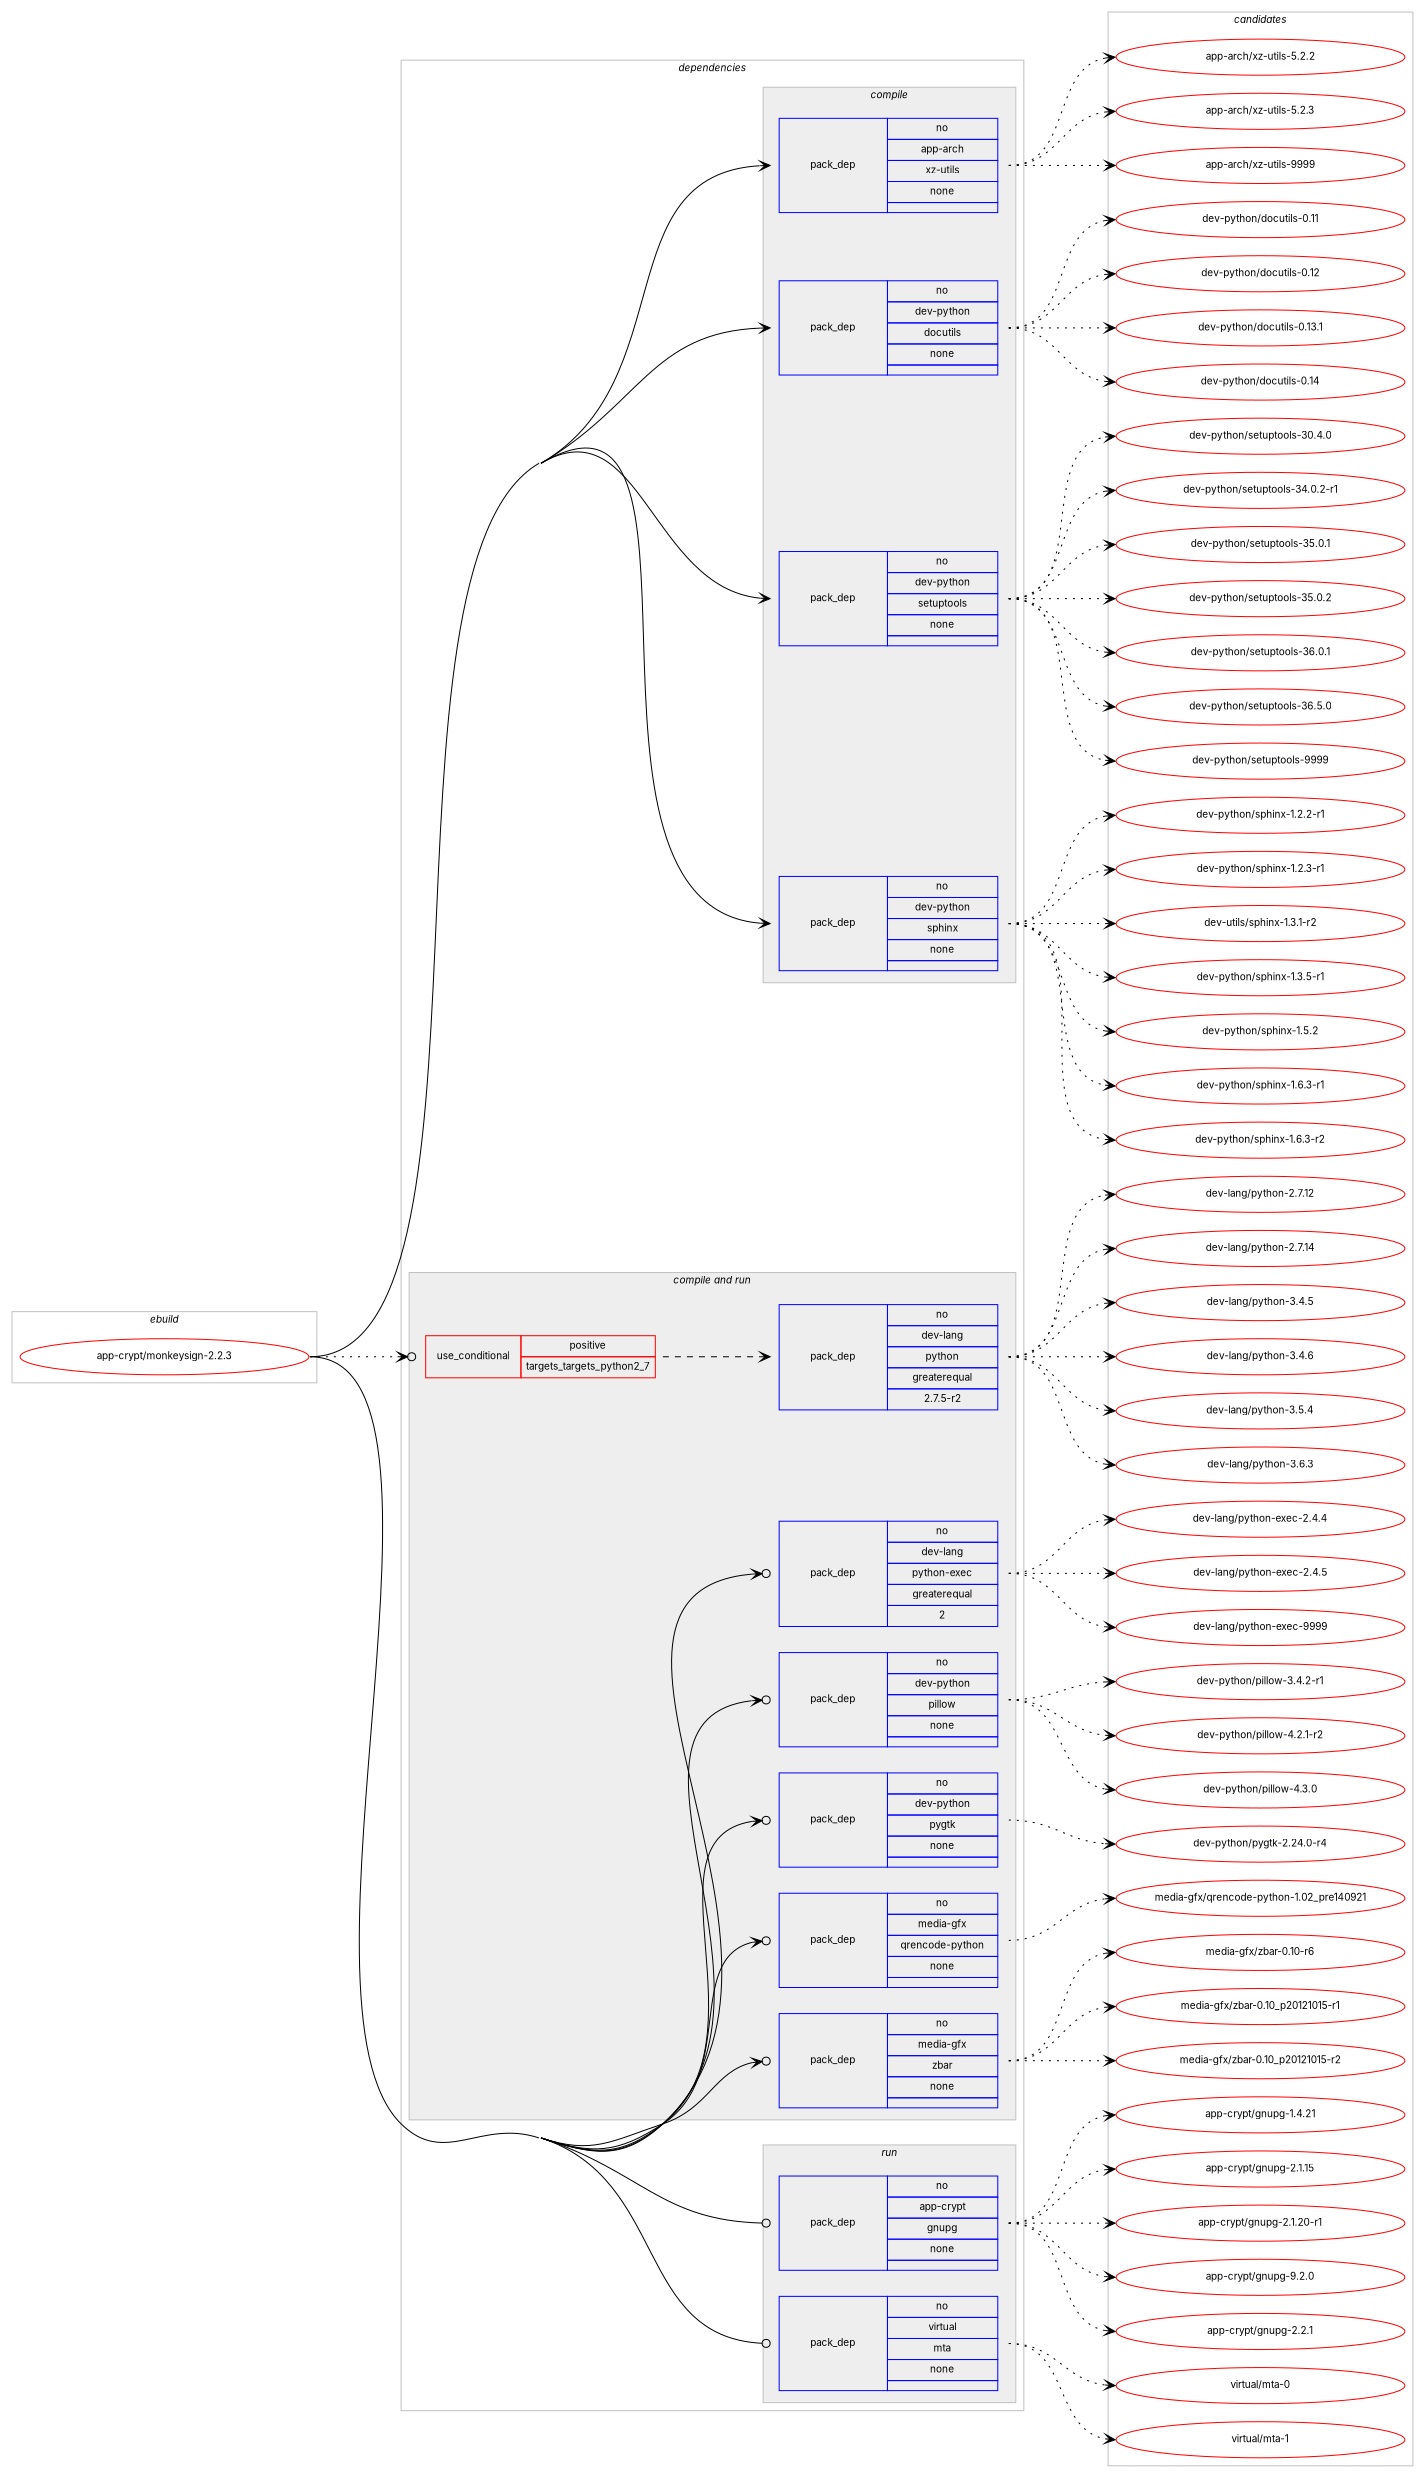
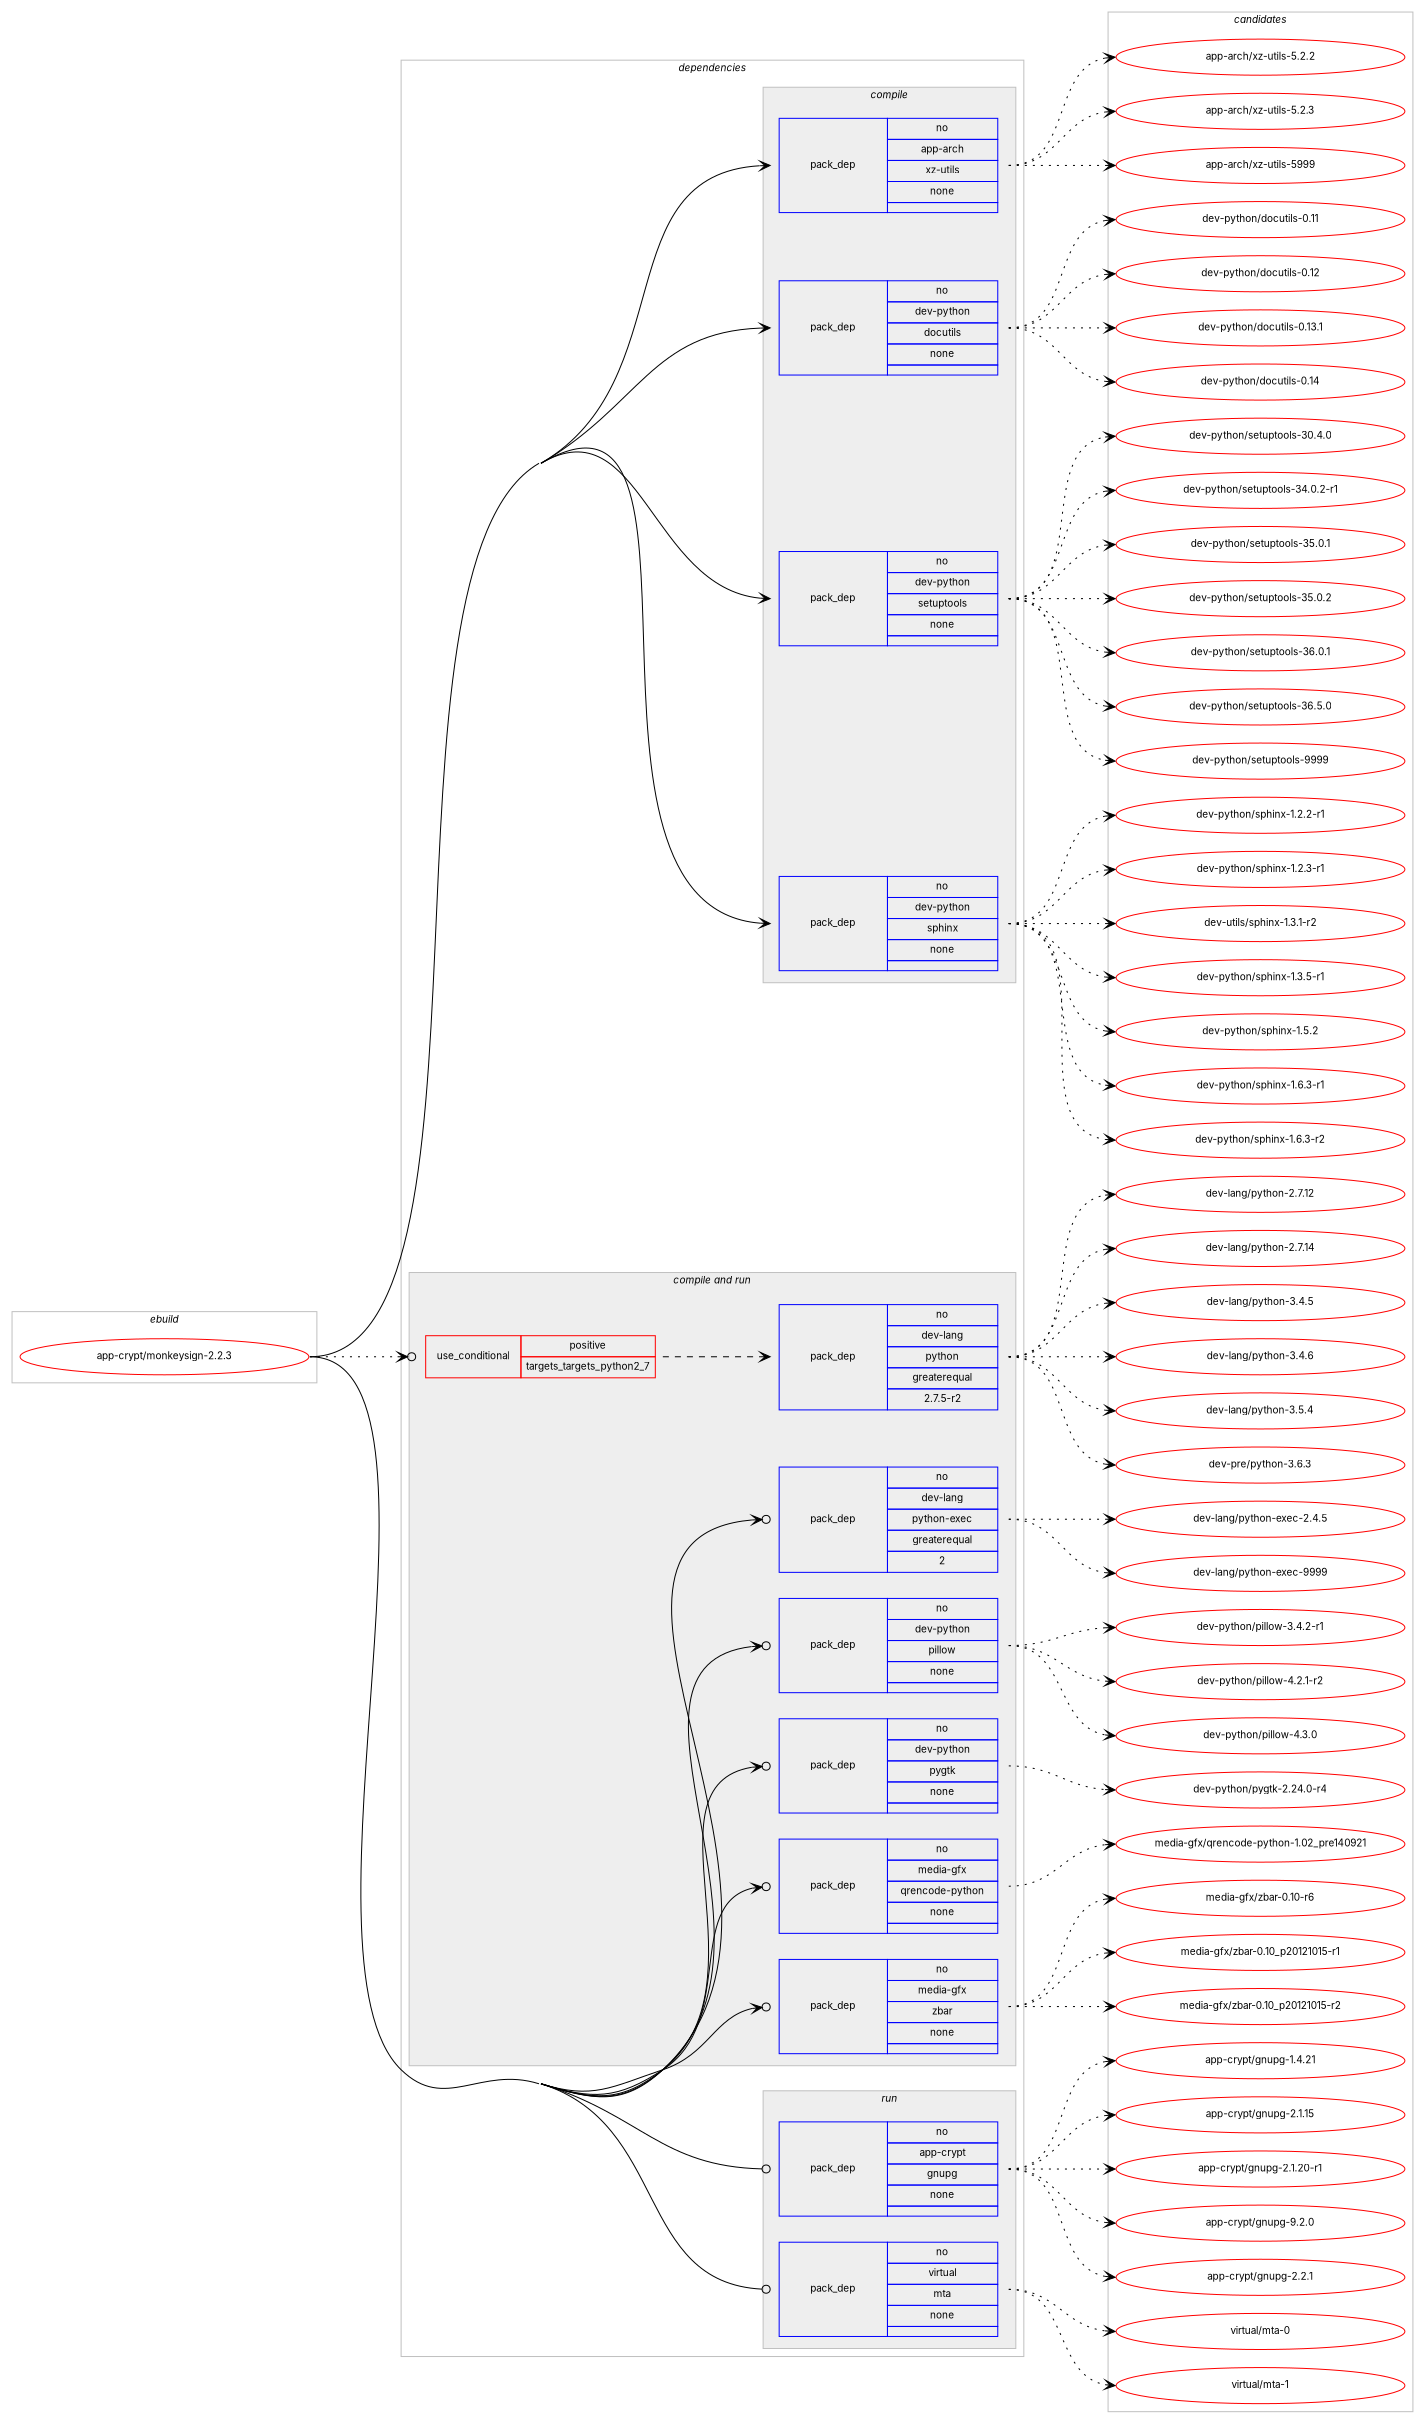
(1260, 165) -> (1260, 165)
(1260, 1465) -> (1260, 1465)
(1260, 1519) -> none
